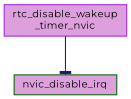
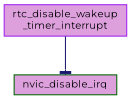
(65, 20) -> (65, 20)
